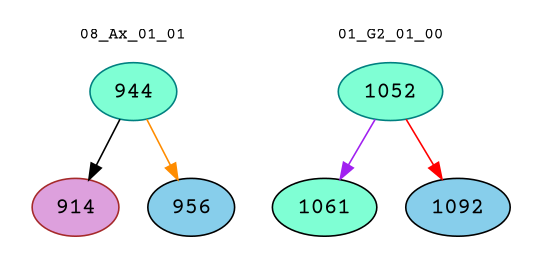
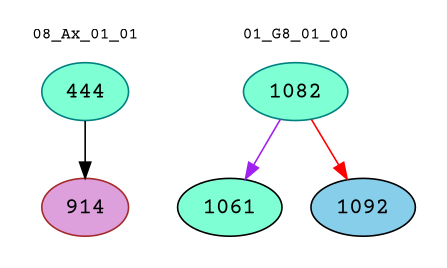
(391, 35) -> (296, 35)
(133, 92) -> (85, 92)
(390, 92) -> (296, 92)
(191, 207) -> none
